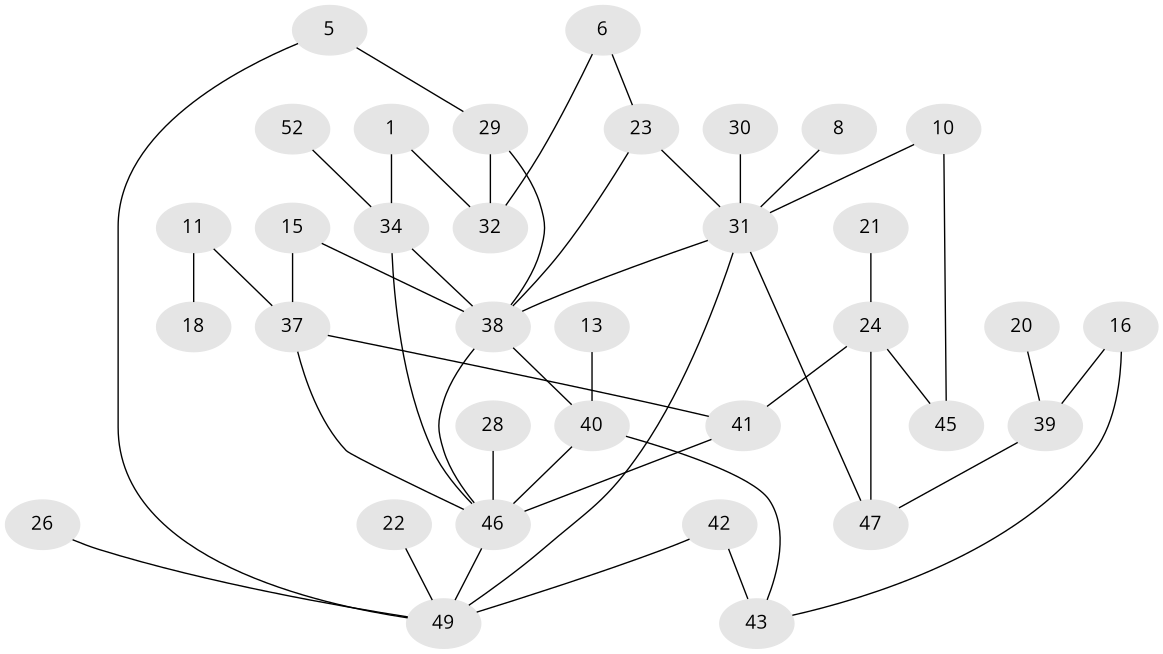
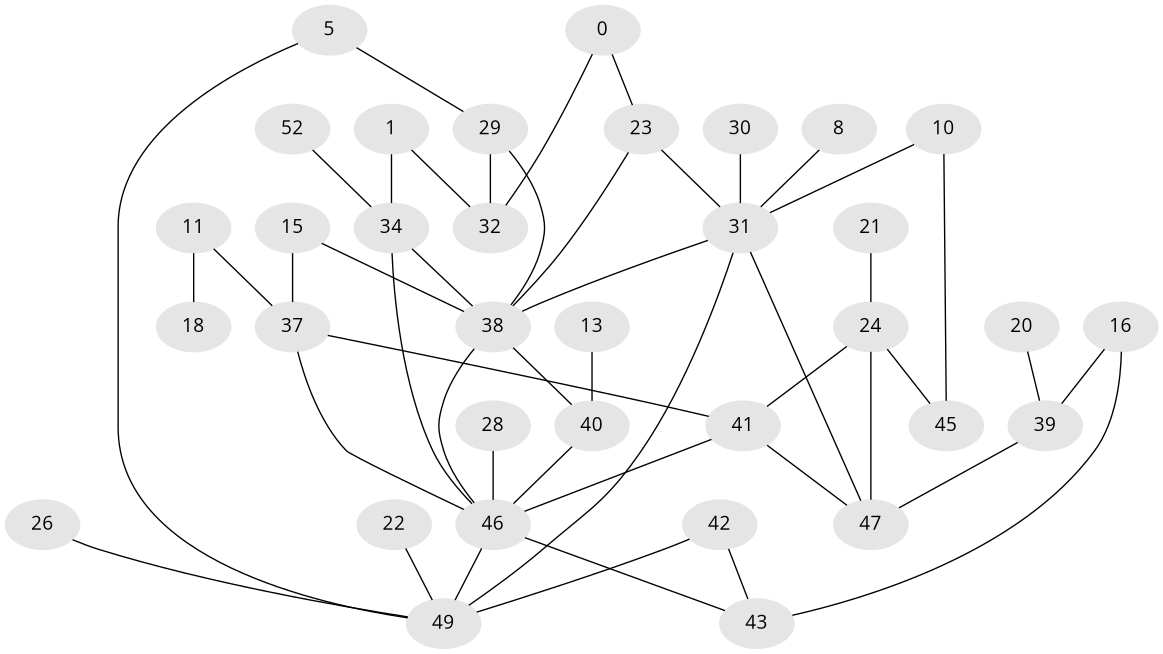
(603, 30) -> (603, 30)
none -> (807, 475)
(748, 483) -> (625, 574)
